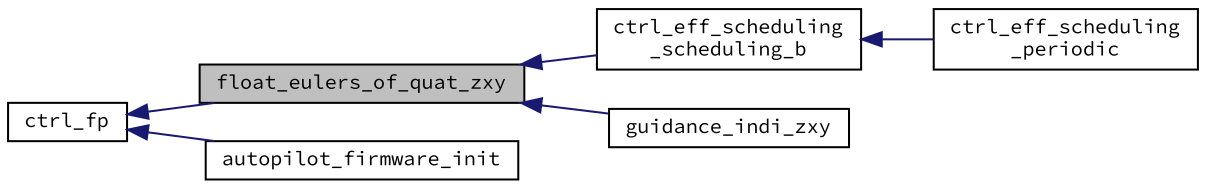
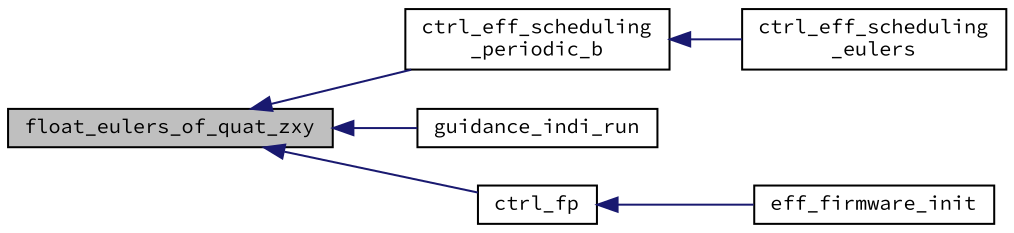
(729, 39) -> (537, 39)
(1066, 39) -> (874, 39)
(181, 107) -> (381, 172)
(729, 128) -> (537, 128)
(362, 160) -> (874, 205)
